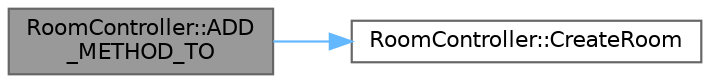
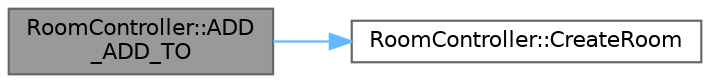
(141, 42) -> (141, 42)
